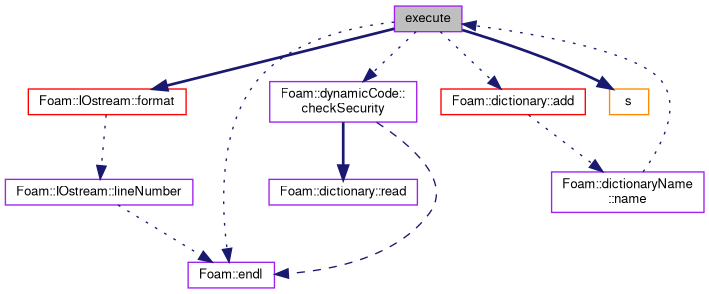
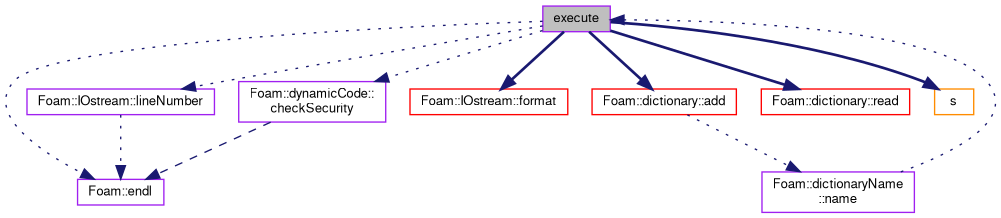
(466, 56) -> (615, 56)
(104, 140) -> (369, 56)
(343, 144) -> (698, 58)
(343, 192) -> (835, 102)
